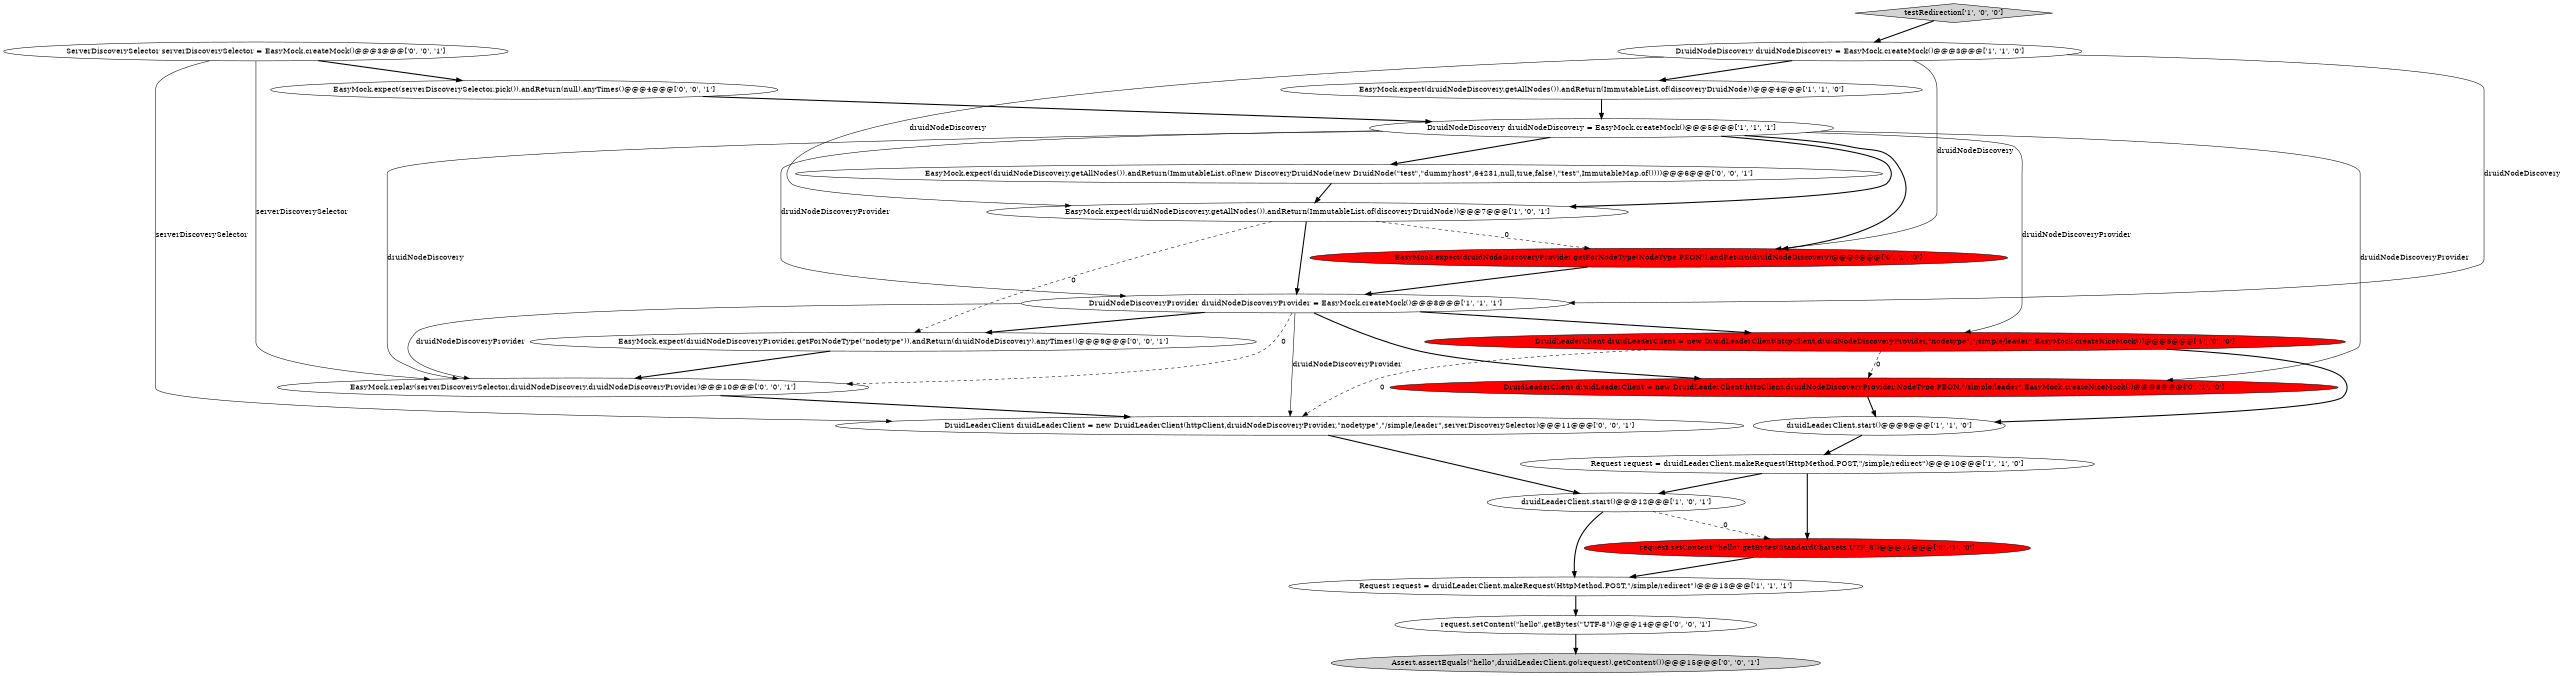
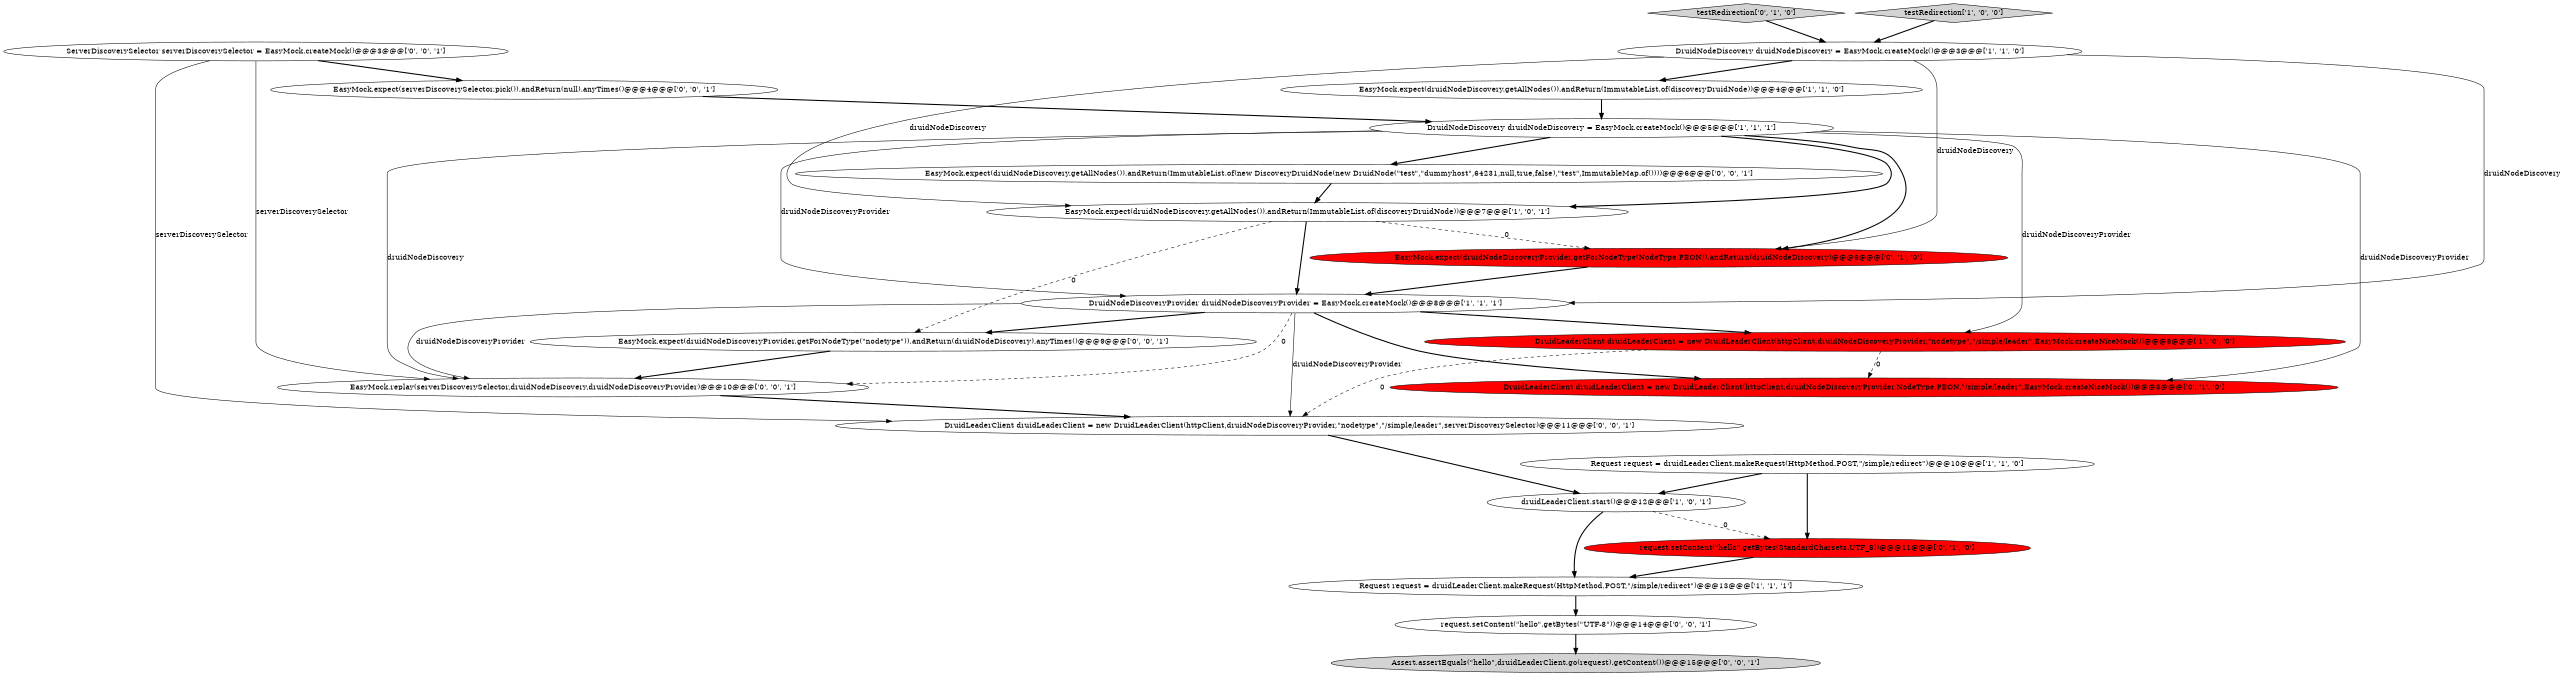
none -> (1746, 13)
(1879, 426) -> none
